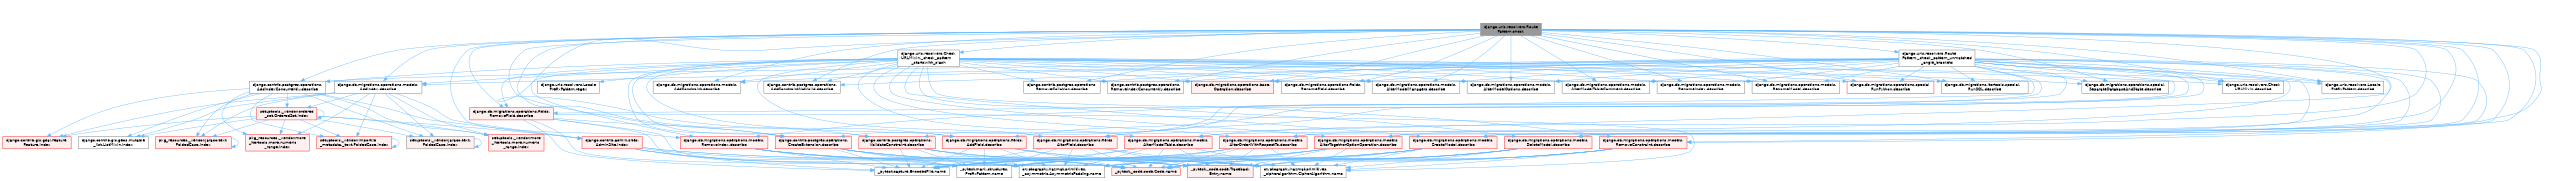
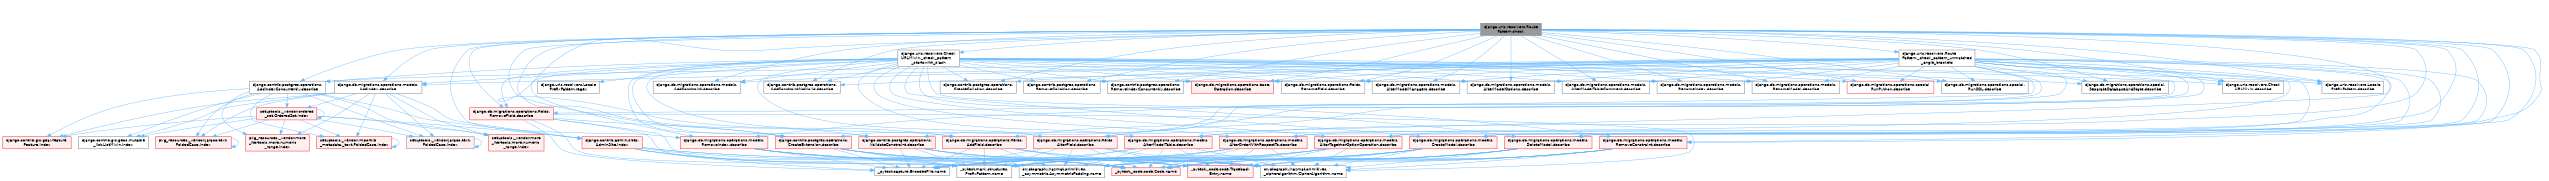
none -> (978, 87)
(1985, 87) -> (1985, 87)
